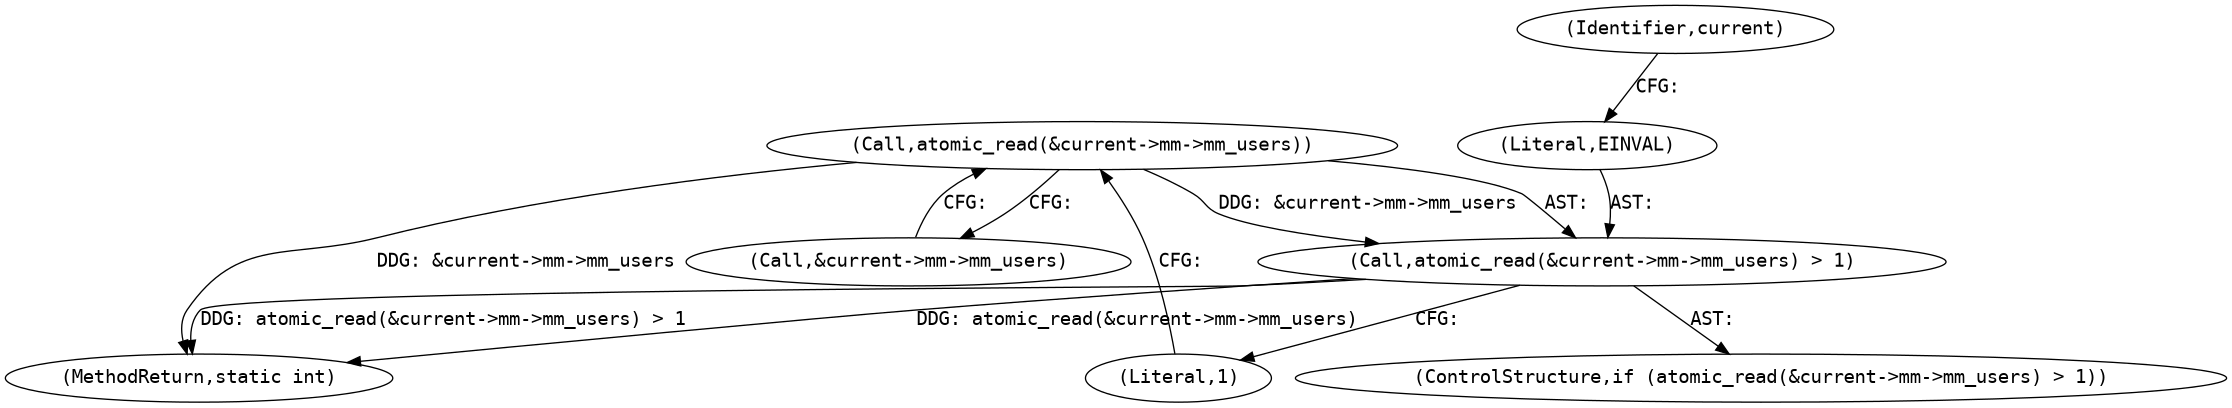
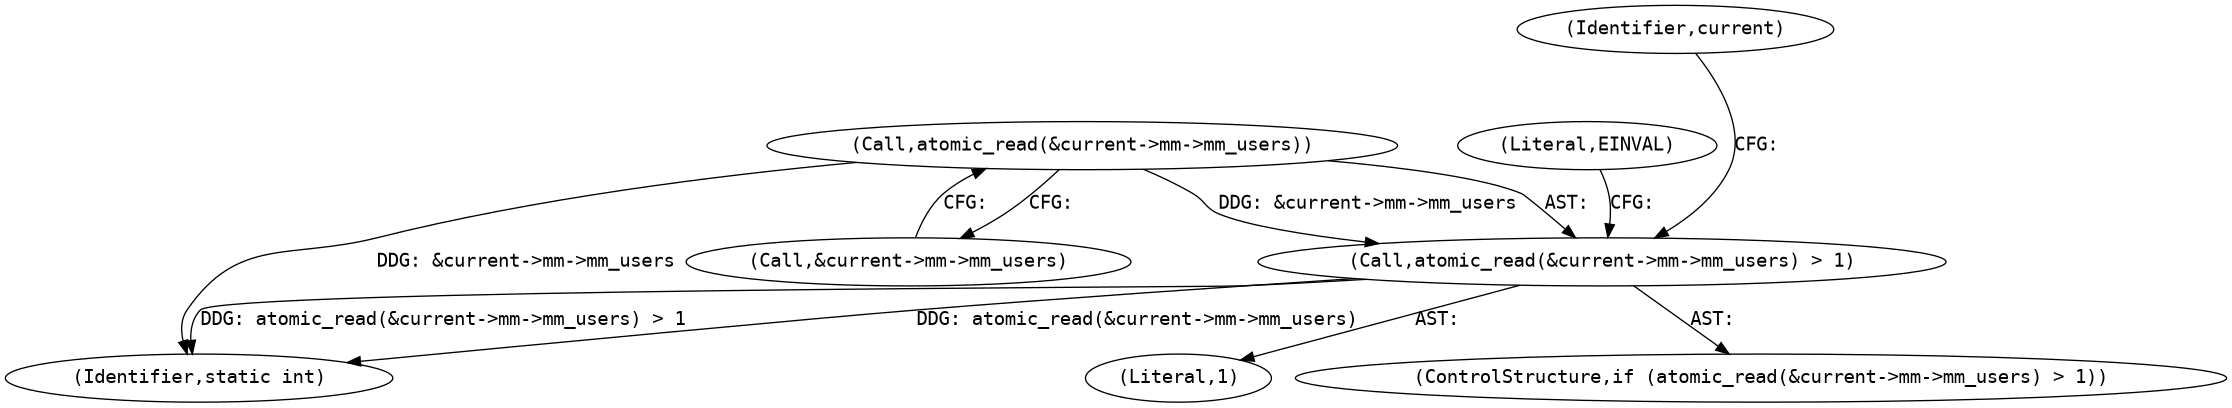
(1635, 82) -> (1734, 151)
(1638, 204) -> (1638, 204)
(1152, 263) -> none
(1443, 320) -> (1443, 320)
(199, 378) -> (199, 378)
